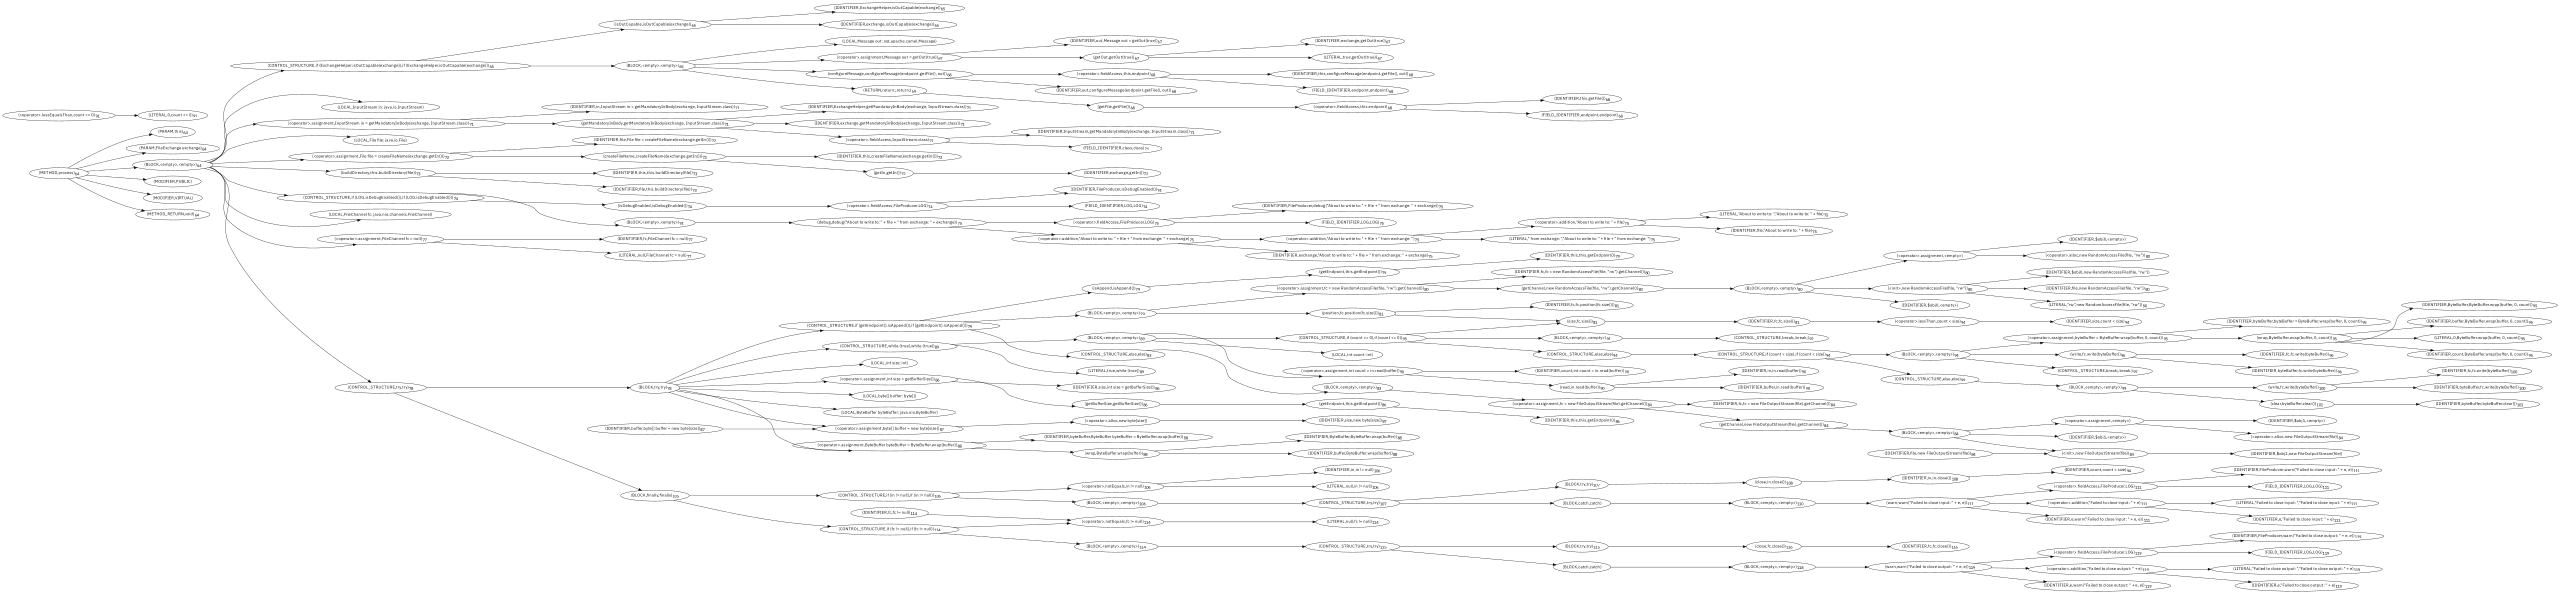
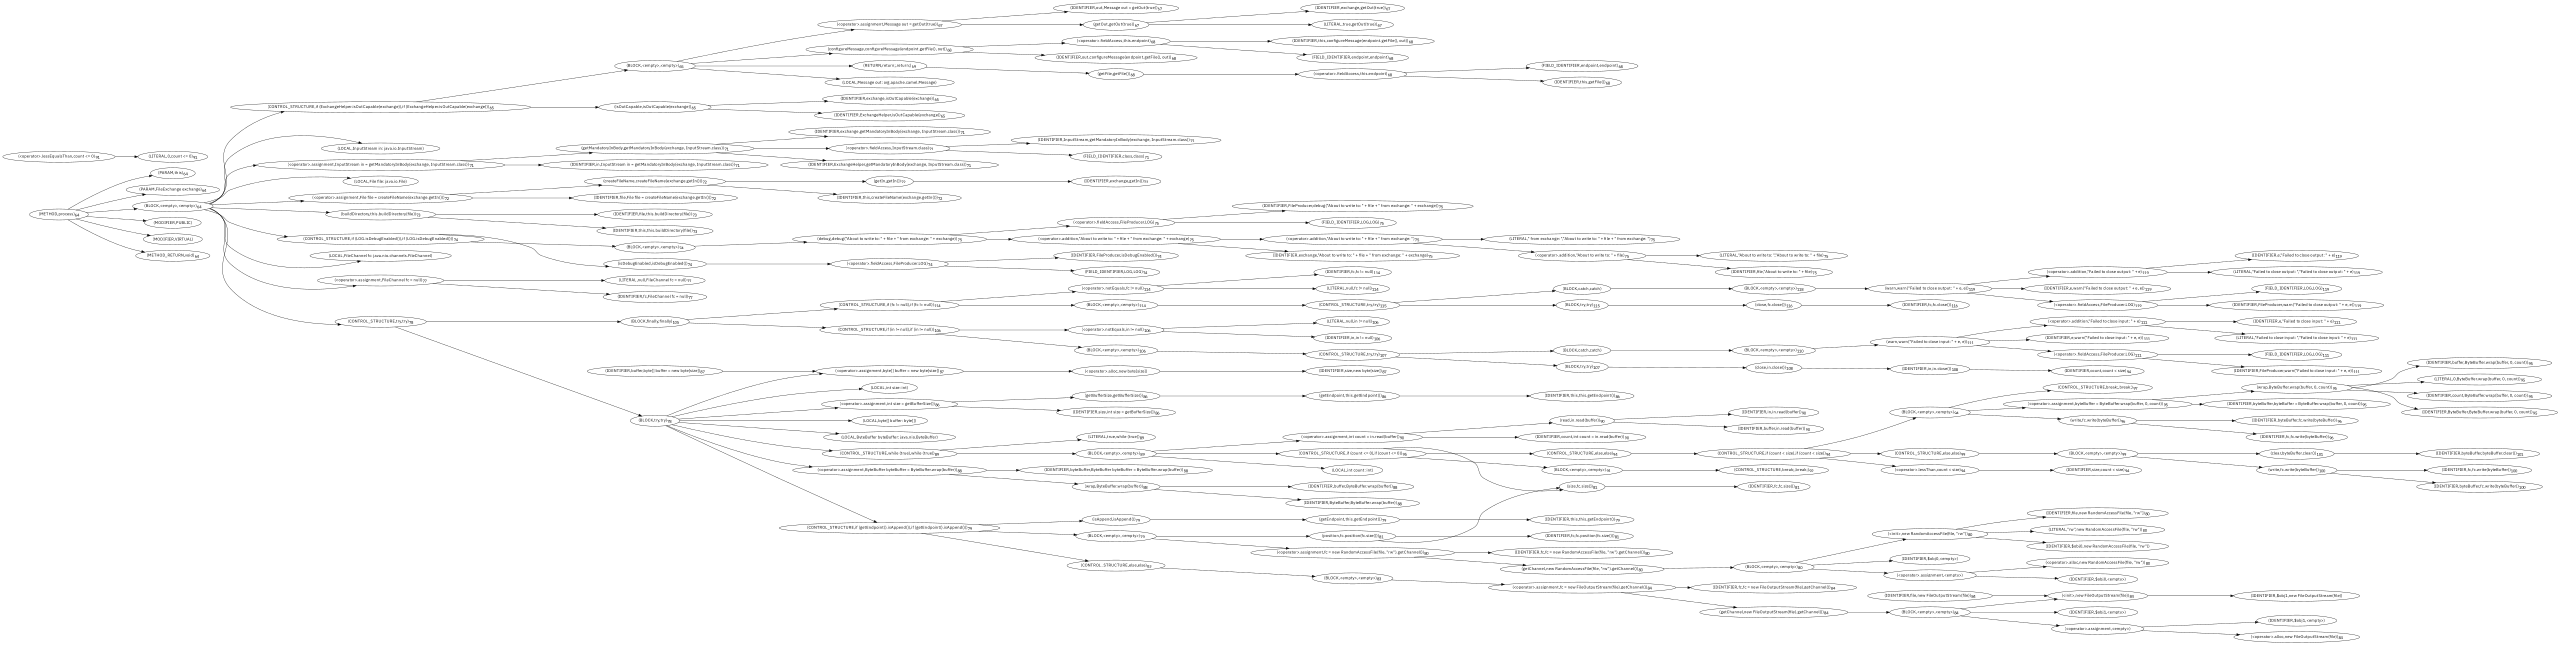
(1844, 322) -> (1856, 462)
(997, 517) -> (1236, 280)
